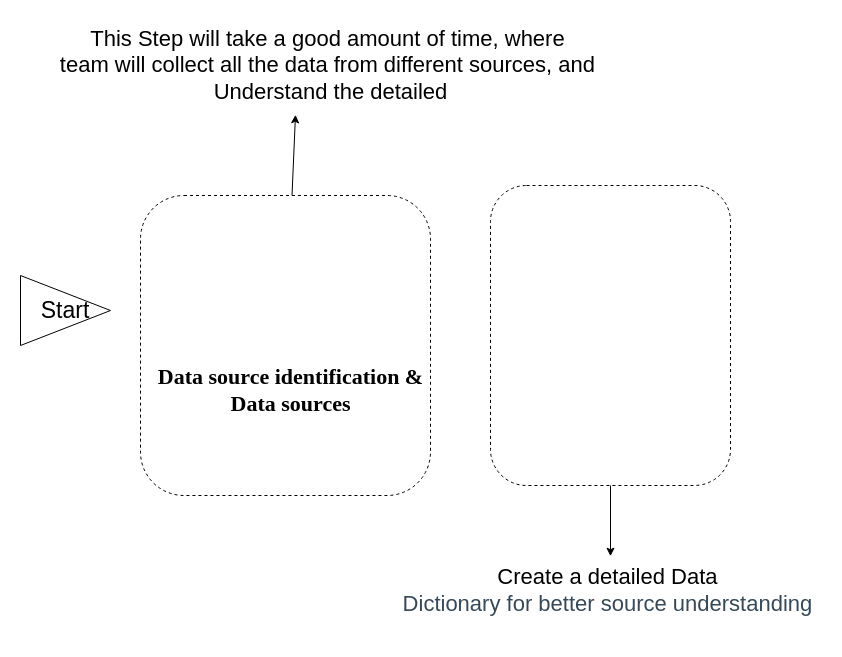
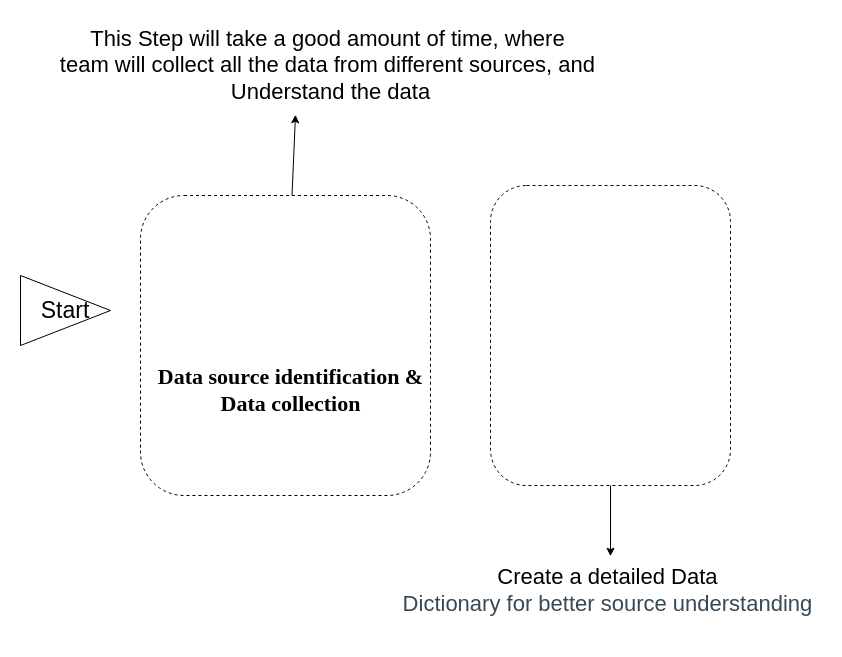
(331, 66) -> (331, 66)
(271, 391) -> (271, 391)
